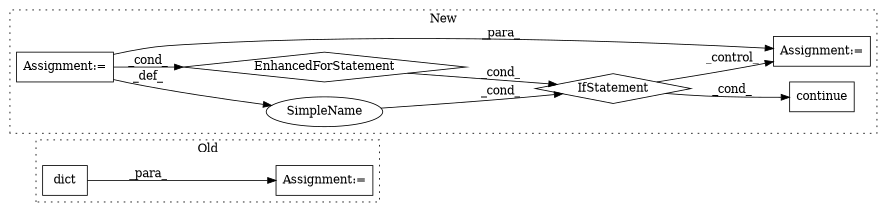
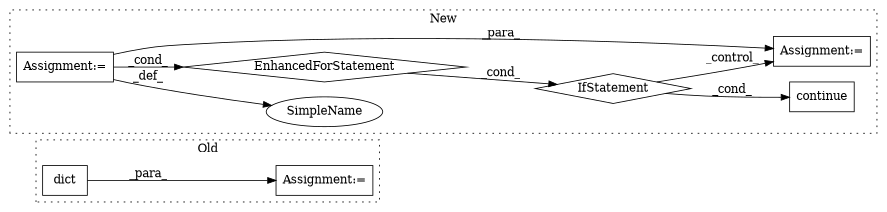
(468, 102) -> none
